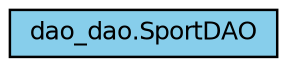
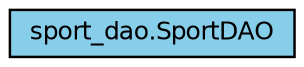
(144, 33) -> (152, 33)
